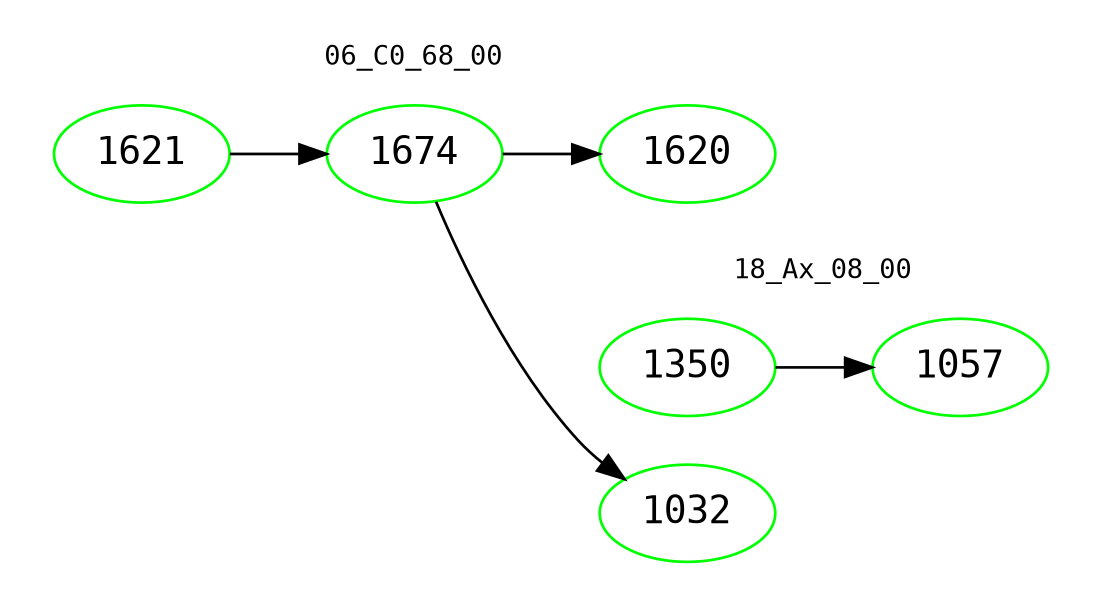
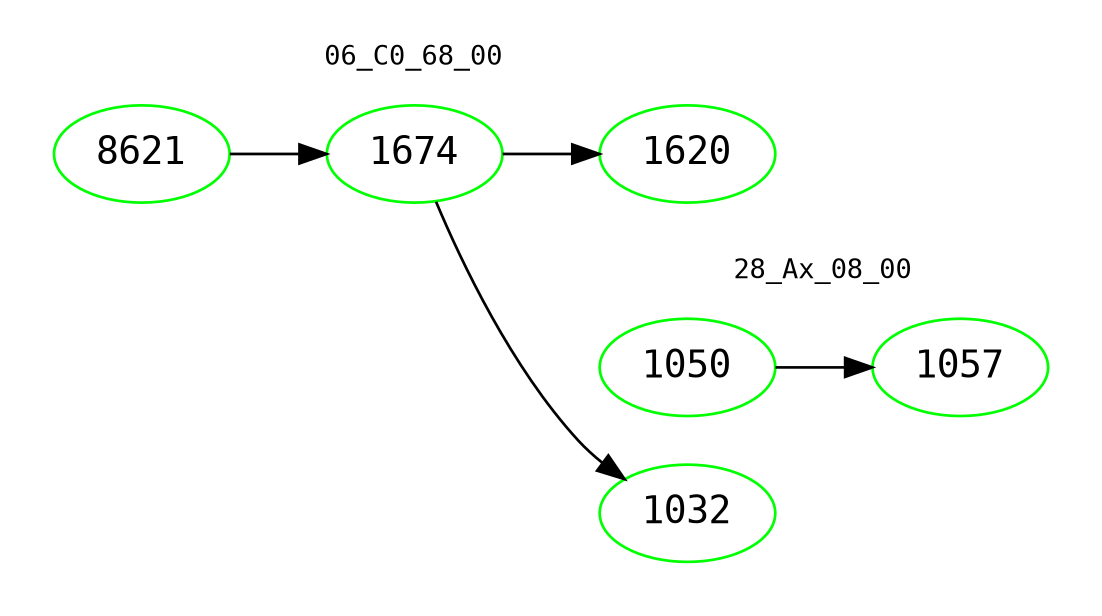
(142, 154) -> (142, 154)
(824, 271) -> (824, 271)
(687, 367) -> (687, 367)
